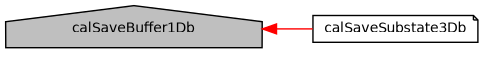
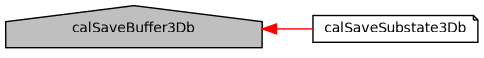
(134, 29) -> (134, 29)
